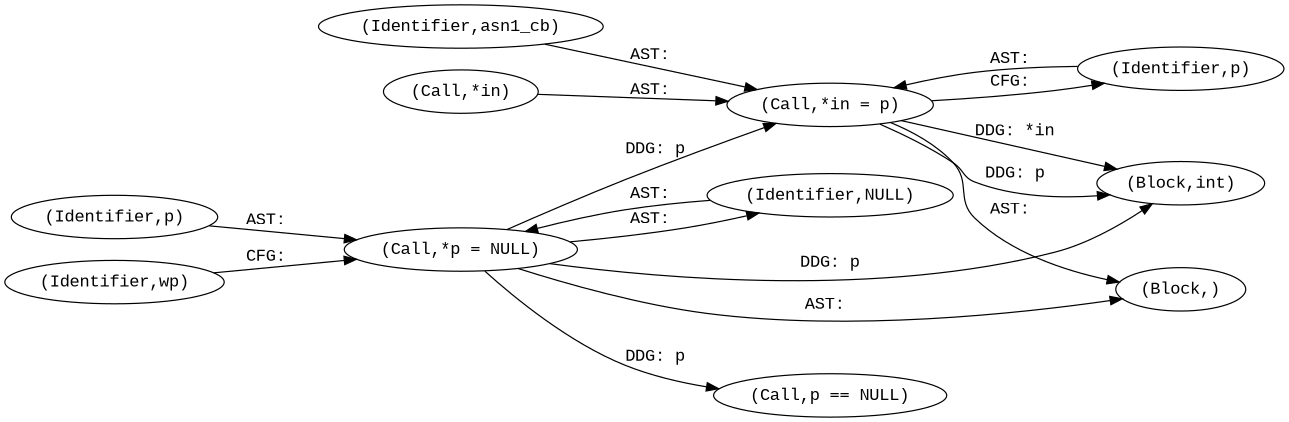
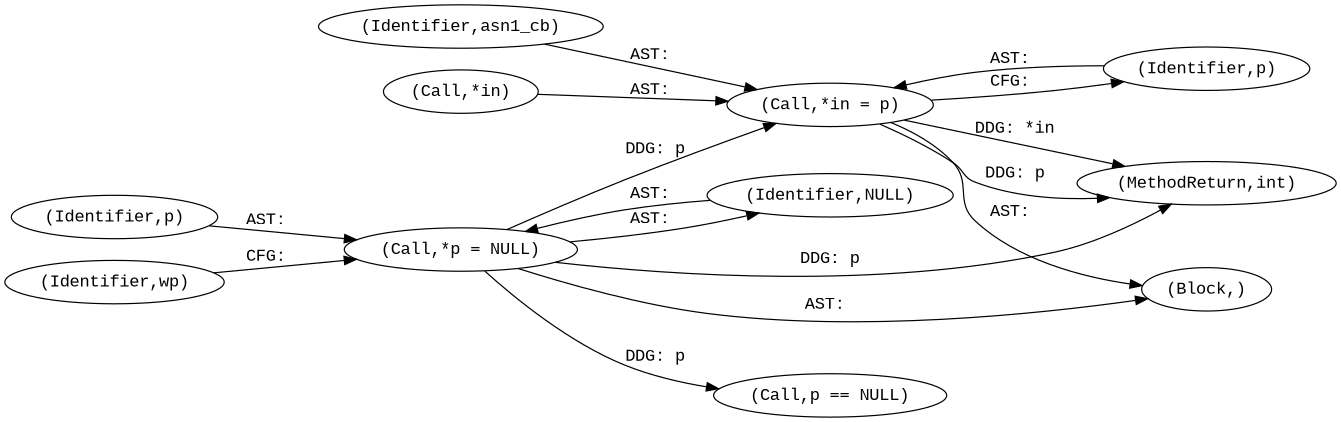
(1181, 183) -> (1207, 183)
